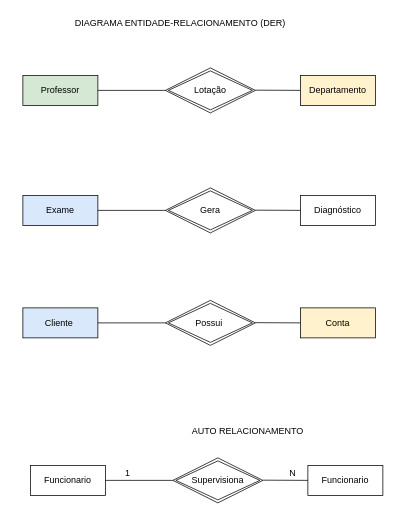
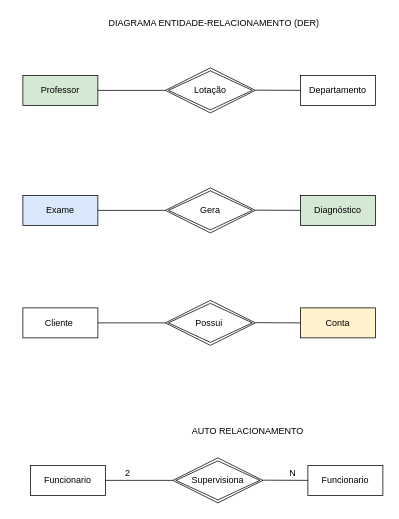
(180, 23) -> (214, 23)
(338, 90) -> (338, 90)
(338, 210) -> (338, 210)
(60, 323) -> (60, 323)
(128, 473) -> (128, 473)
